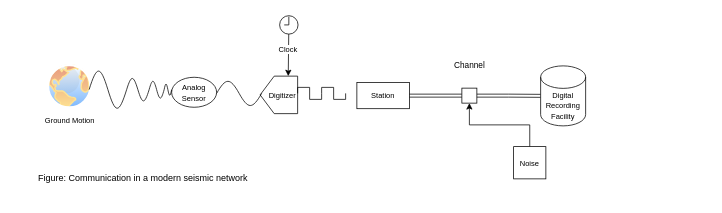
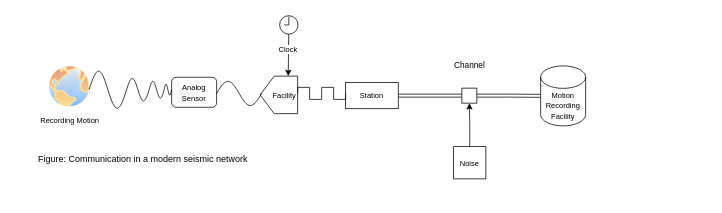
(194, 92) -> (194, 92)
(278, 95) -> (279, 95)
(383, 96) -> (372, 96)
(563, 105) -> (563, 105)
(70, 121) -> (70, 121)
(530, 163) -> (470, 163)
(143, 178) -> (143, 159)
